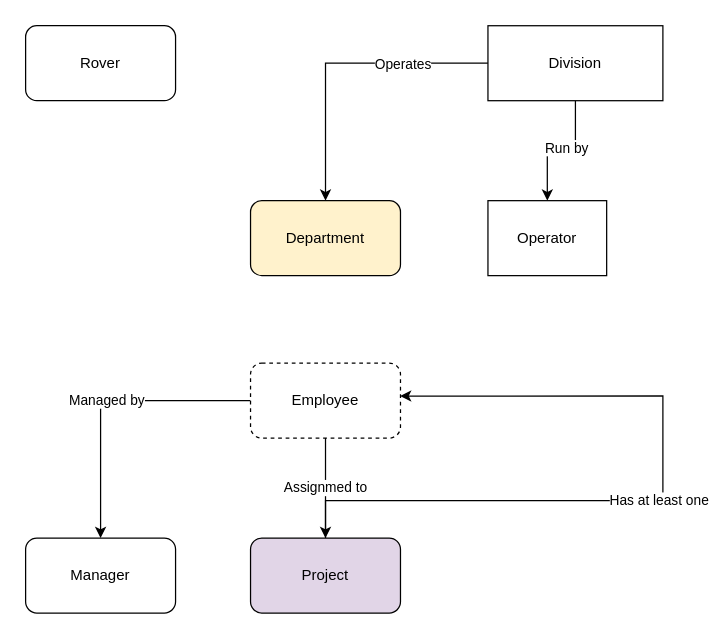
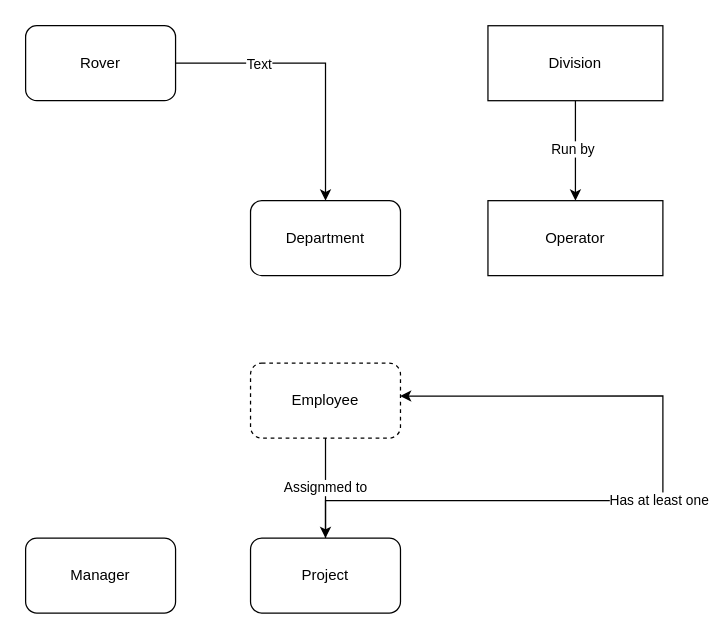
none -> (249, 63)
(408, 63) -> none
(326, 238) -> (326, 238)
(548, 238) -> (576, 238)
(112, 401) -> none
(326, 576) -> (326, 576)
